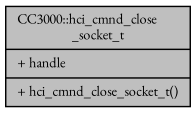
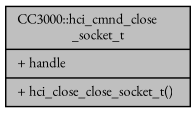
(98, 92) -> (95, 92)
